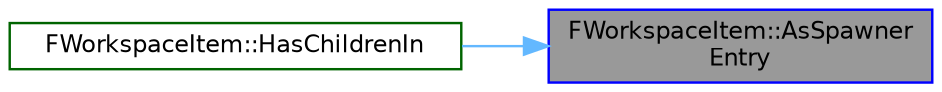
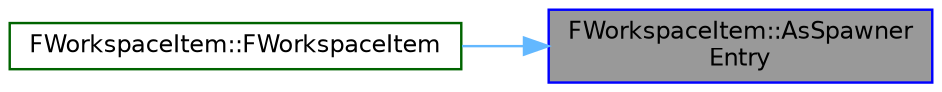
(235, 46) -> (235, 46)
